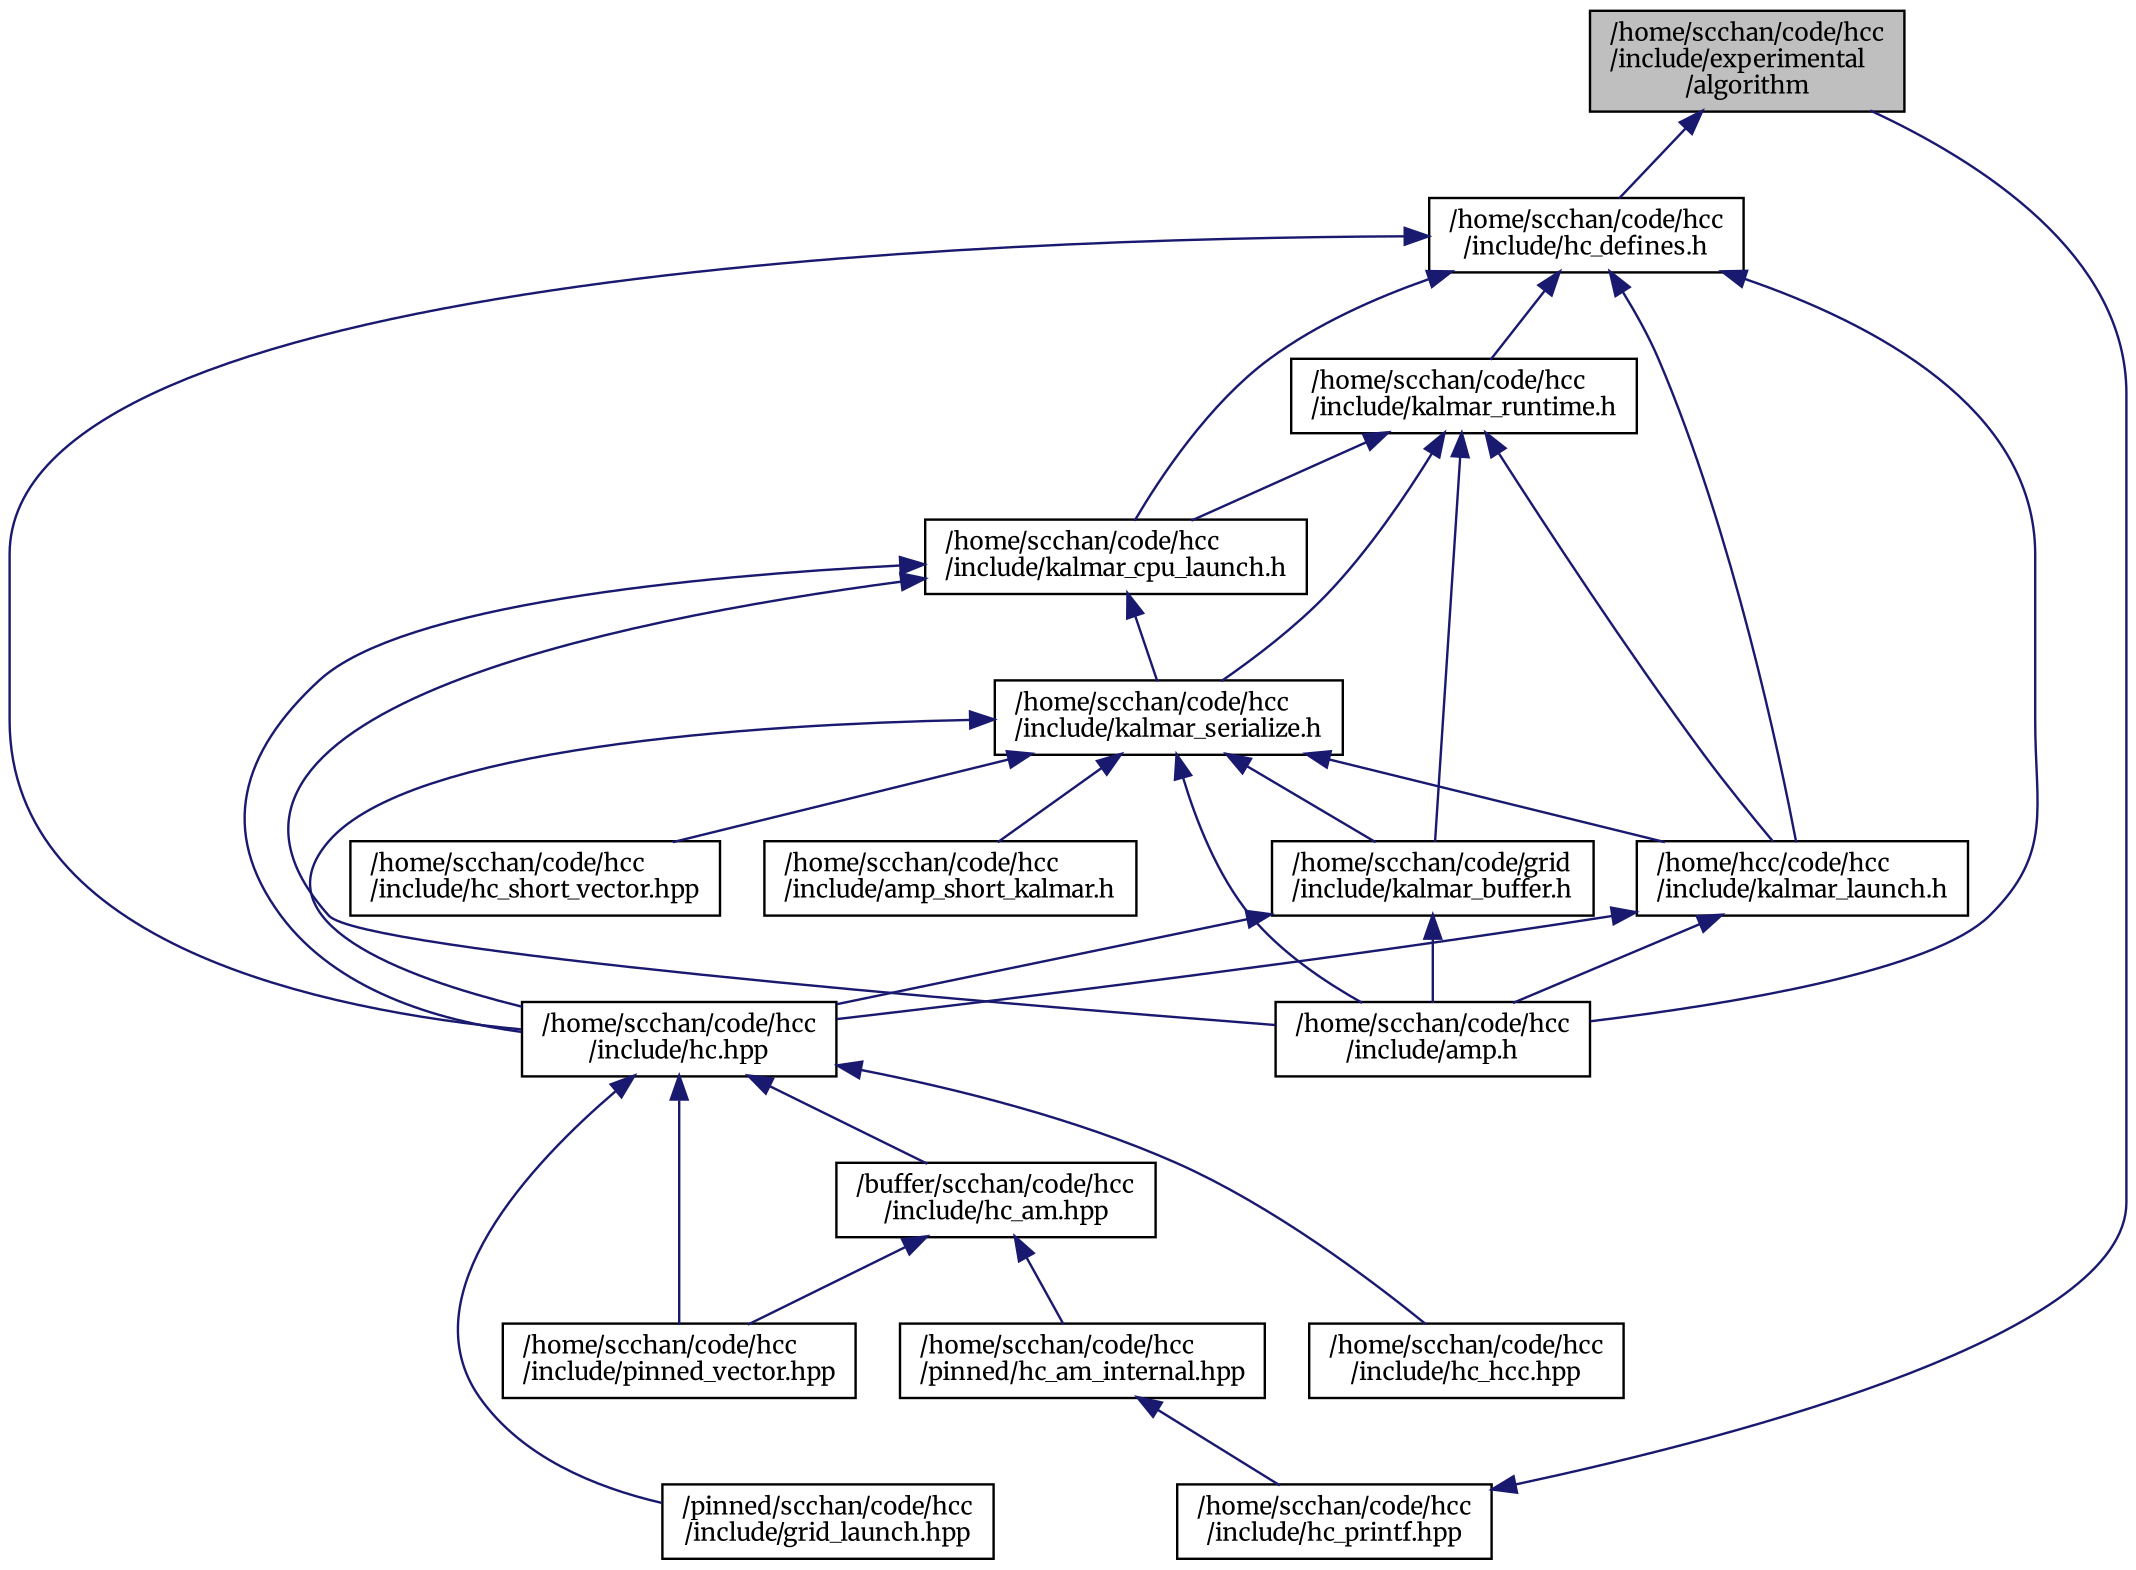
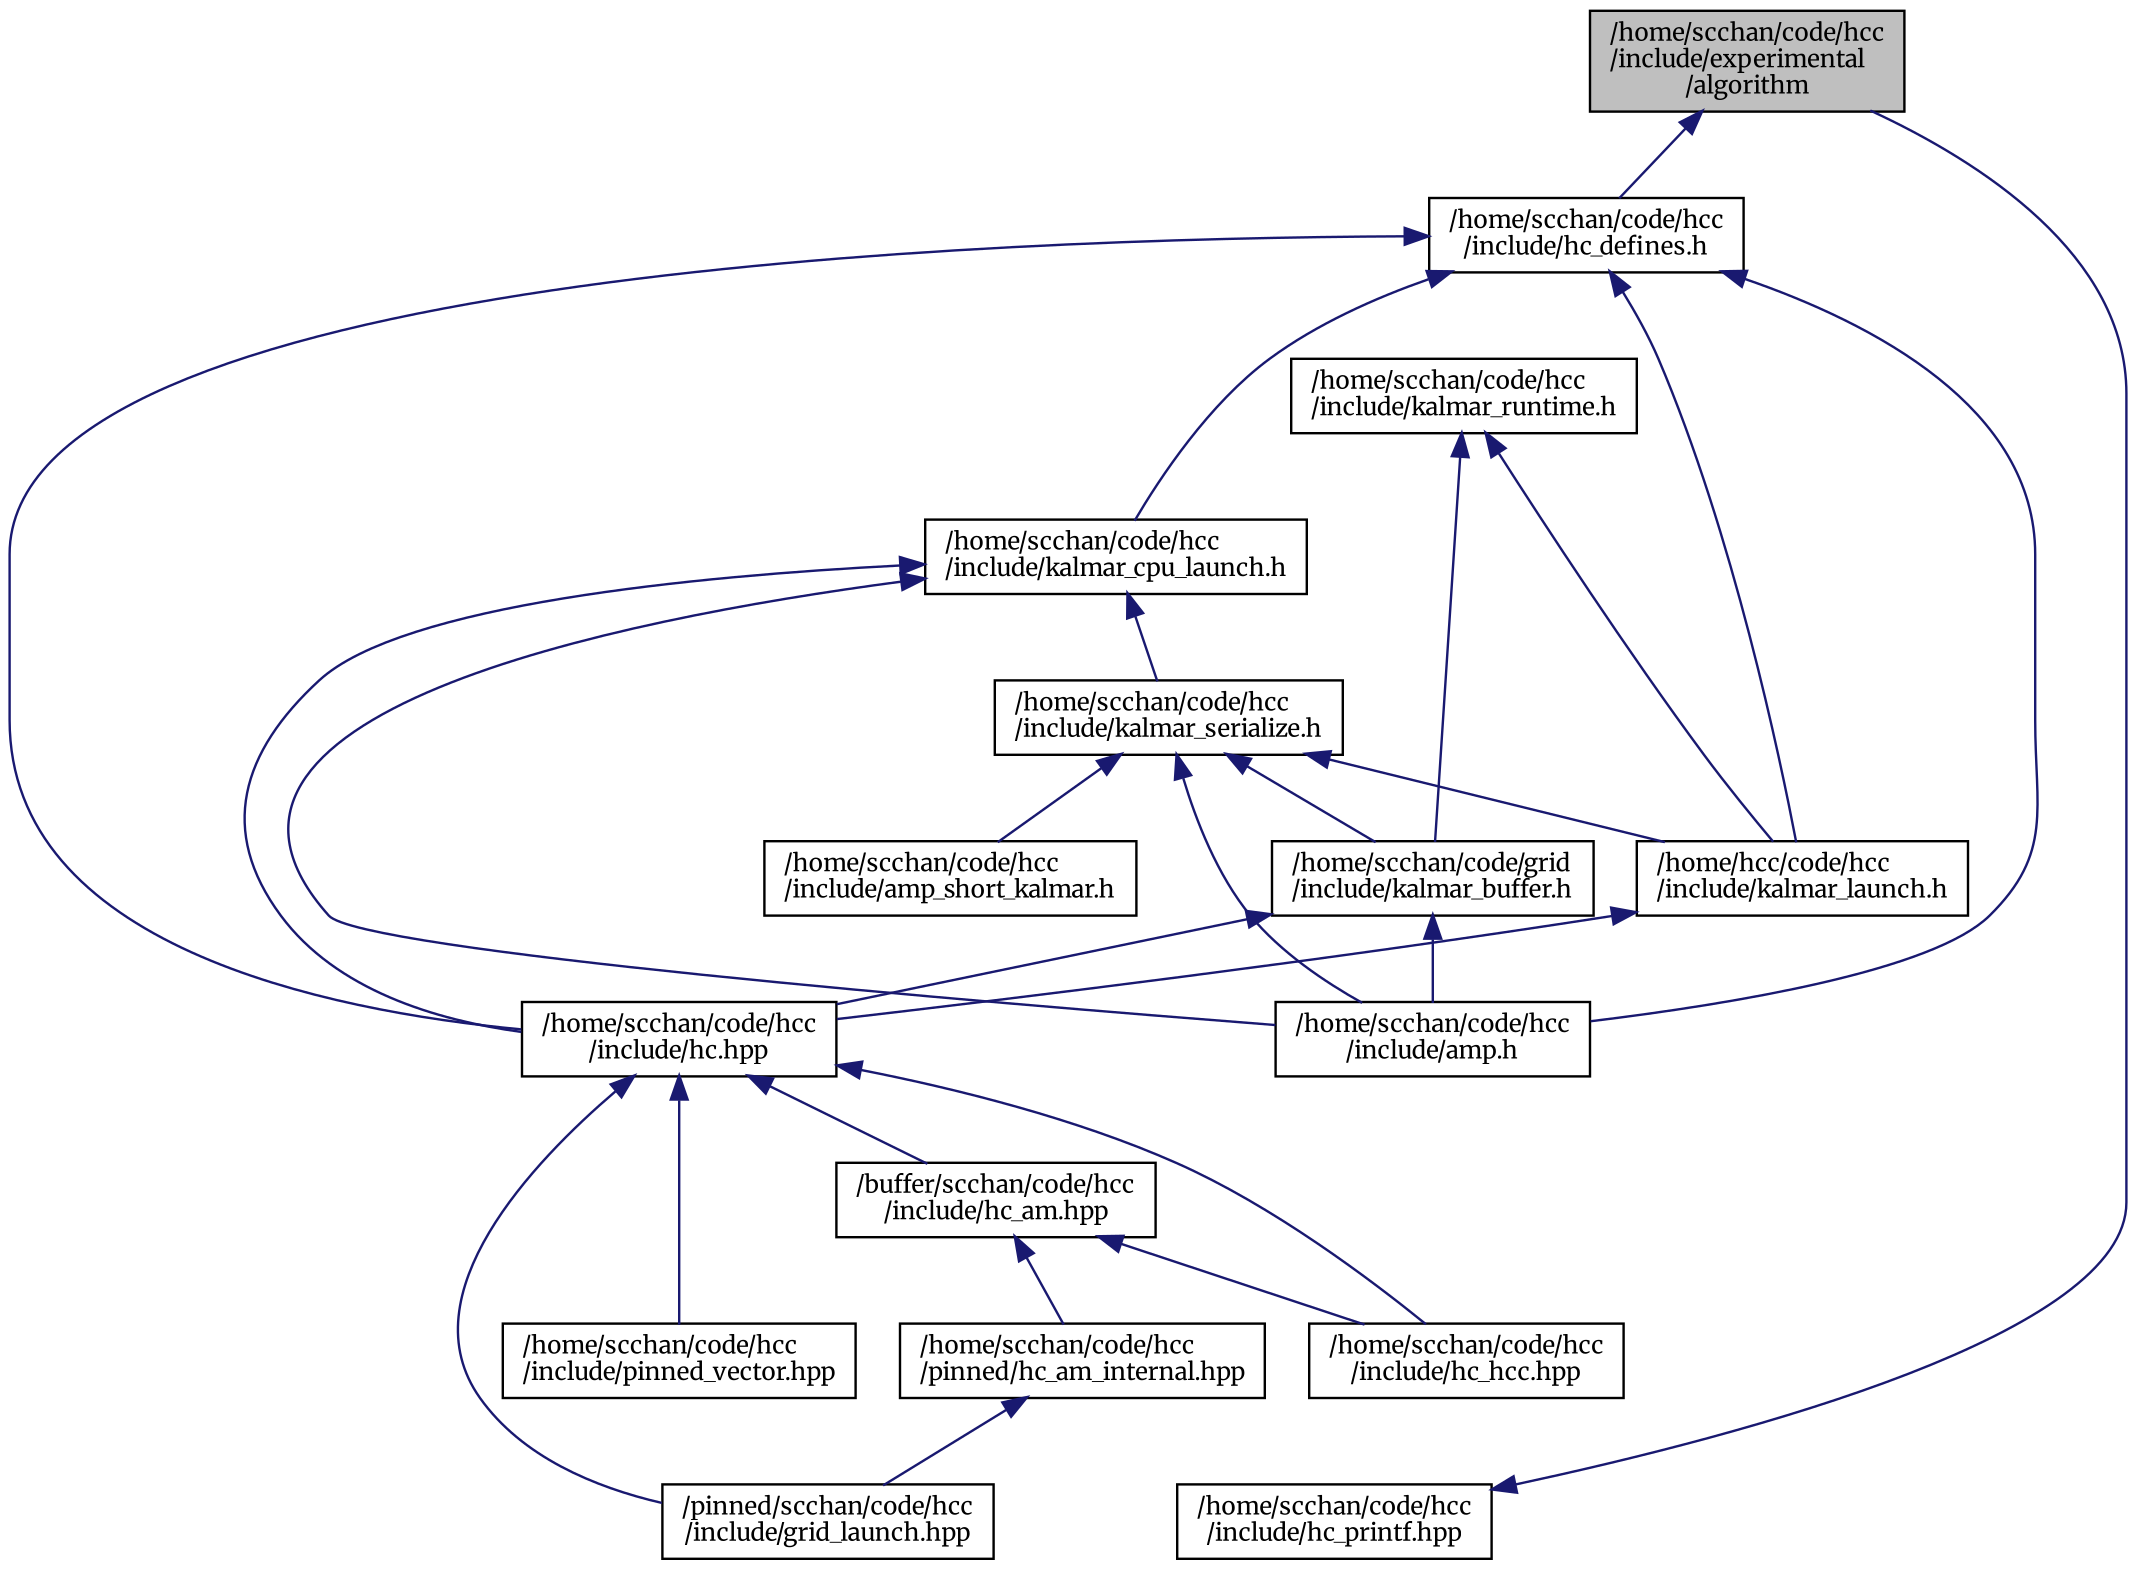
(1518, 325) -> none
(1279, 481) -> none
(1340, 580) -> none
(490, 768) -> none
(535, 878) -> none
(1606, 964) -> none
(826, 1286) -> (1243, 1284)
(1219, 1448) -> (945, 1448)
